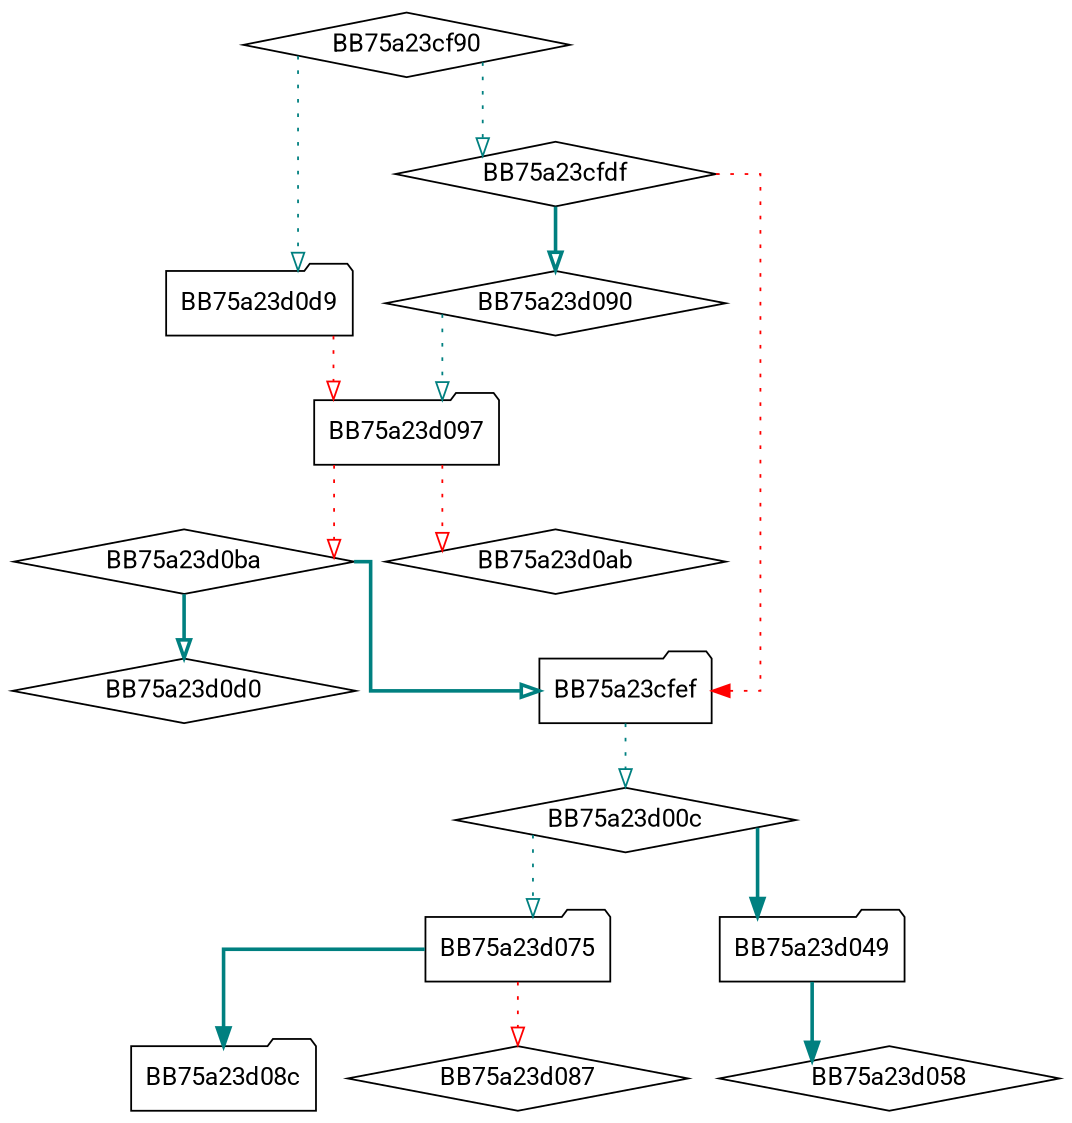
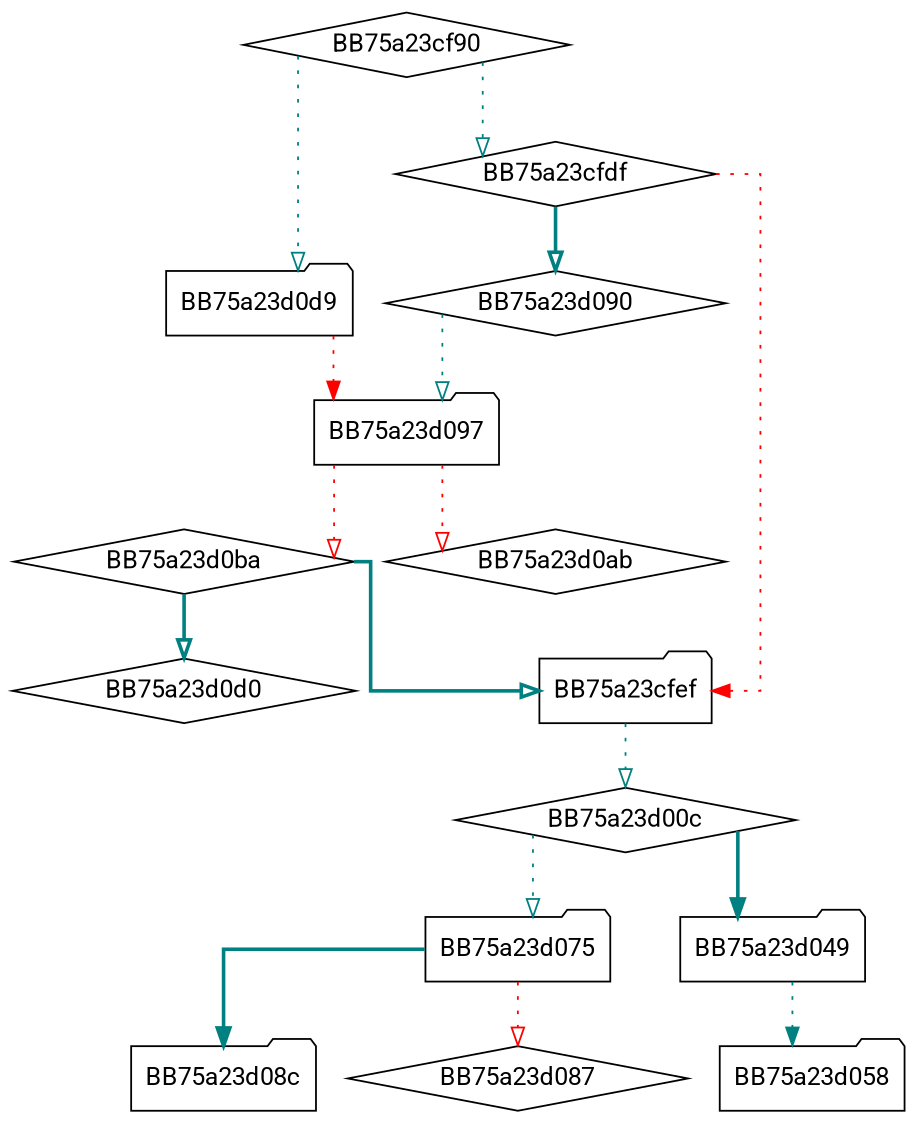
(333, 359) -> (333, 359)
(812, 1012) -> (792, 1005)
(889, 1078) -> (812, 1078)
